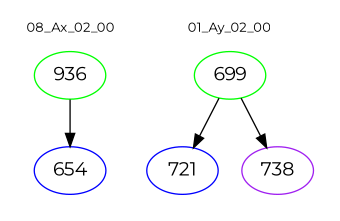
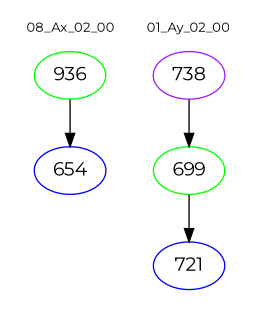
(251, 117) -> (189, 116)
